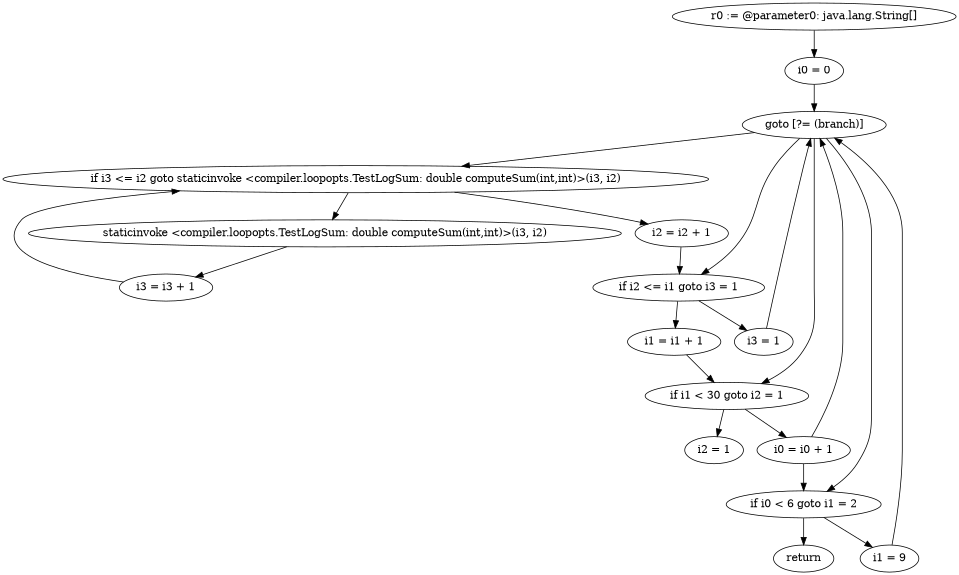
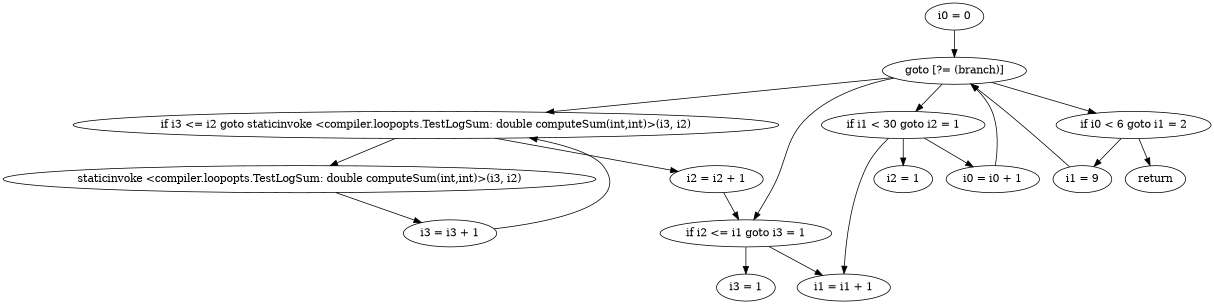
(814, 17) -> none
(787, 237) -> none
(698, 366) -> (855, 198)
(804, 474) -> none
